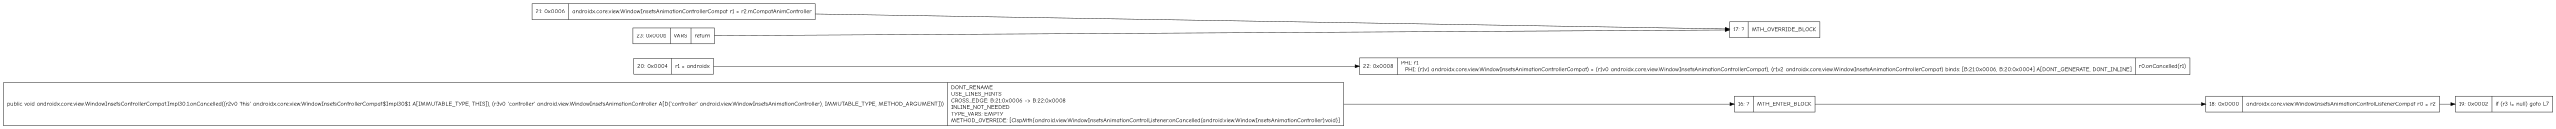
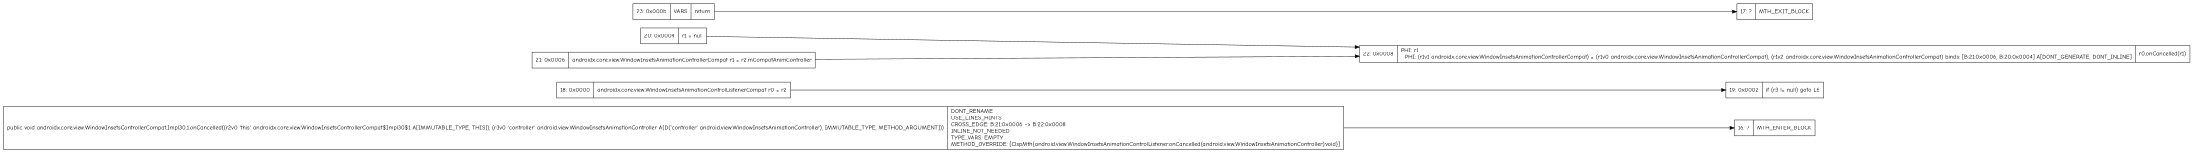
(1270, 21) -> (1085, 58)
(1784, 29) -> (1784, 11)
(693, 66) -> (693, 36)
(2008, 104) -> none
(2522, 104) -> (1793, 90)
